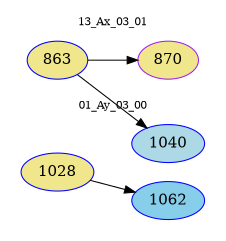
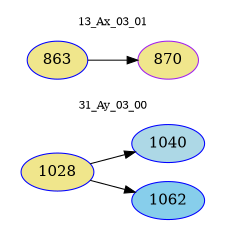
(114, 103) -> (108, 159)
(113, 106) -> (113, 106)
